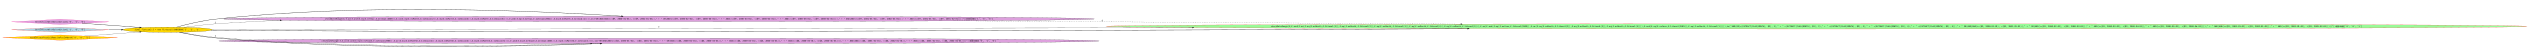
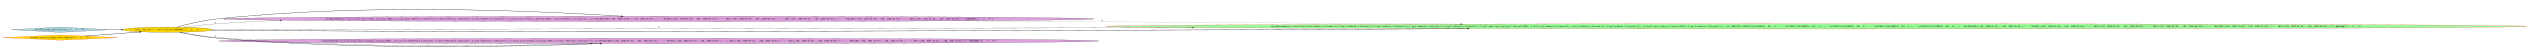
(60, 22) -> none
(60, 30) -> (60, 30)
(112, 34) -> (112, 34)
